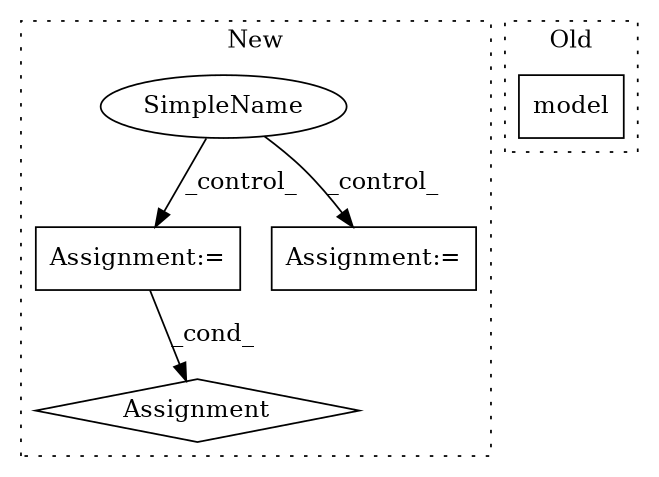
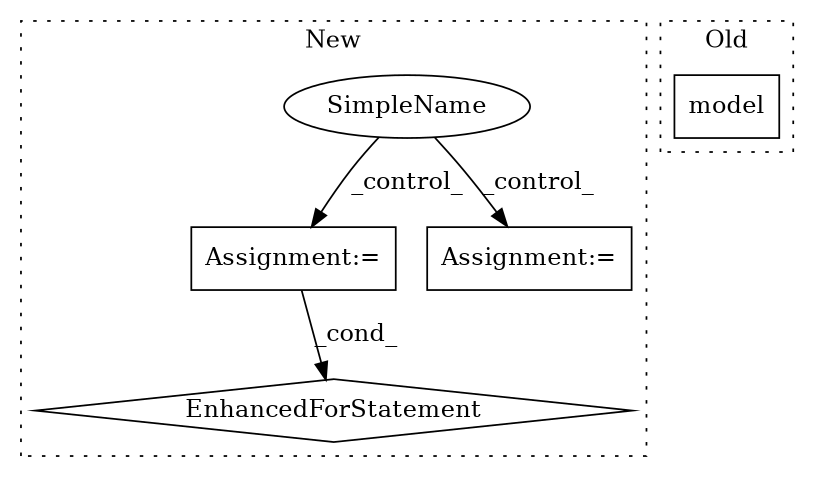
(197, 411) -> (334, 411)
